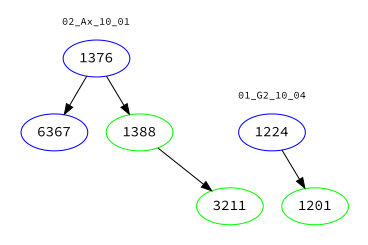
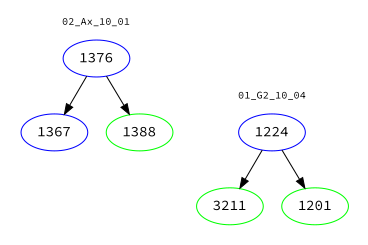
(54, 132) -> (54, 132)
(181, 166) -> (254, 165)
